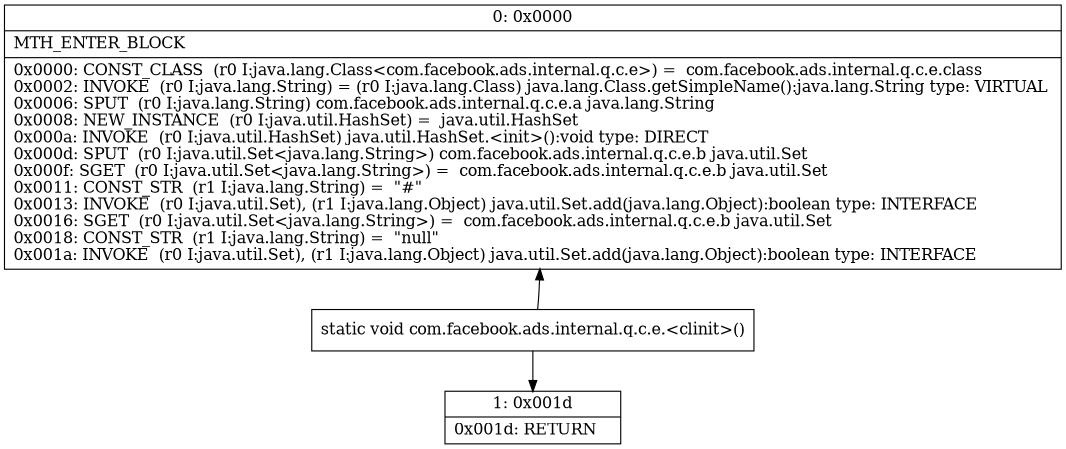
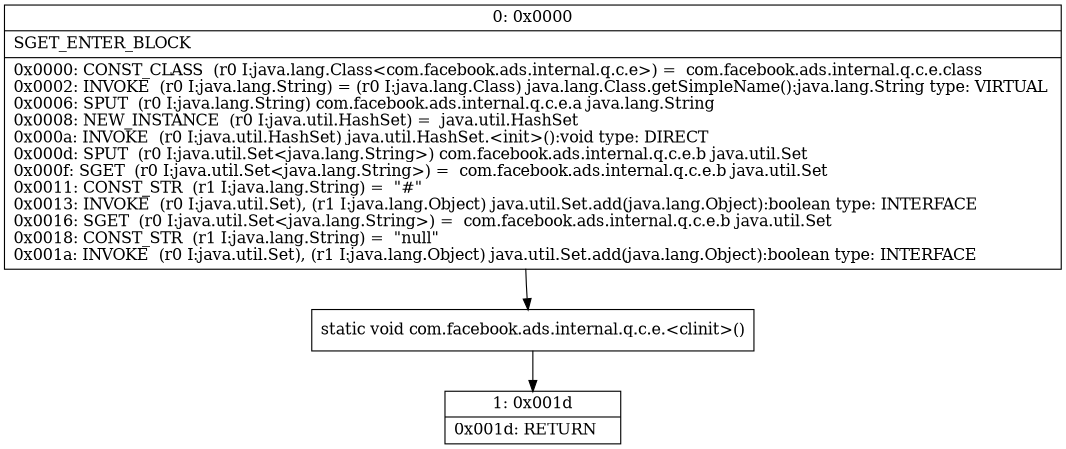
(100, 44) -> (102, 44)
(539, 295) -> (526, 284)
